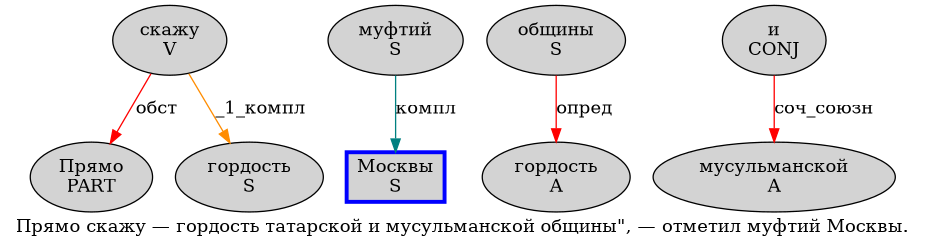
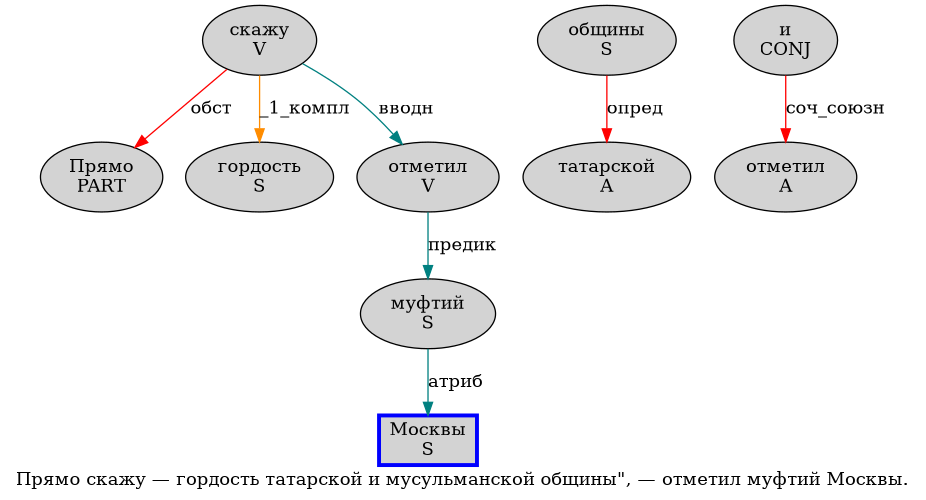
(426, 109) -> (456, 382)
none -> (428, 177)
(556, 177) -> (607, 177)
(774, 177) -> (786, 177)
